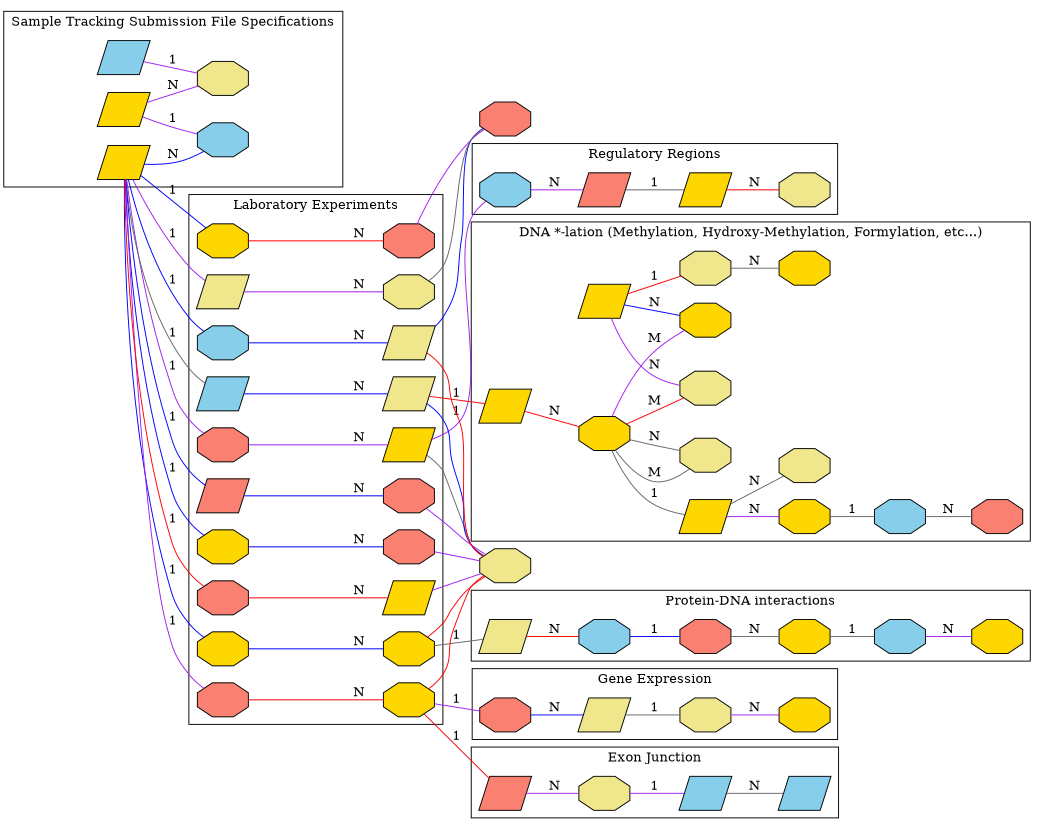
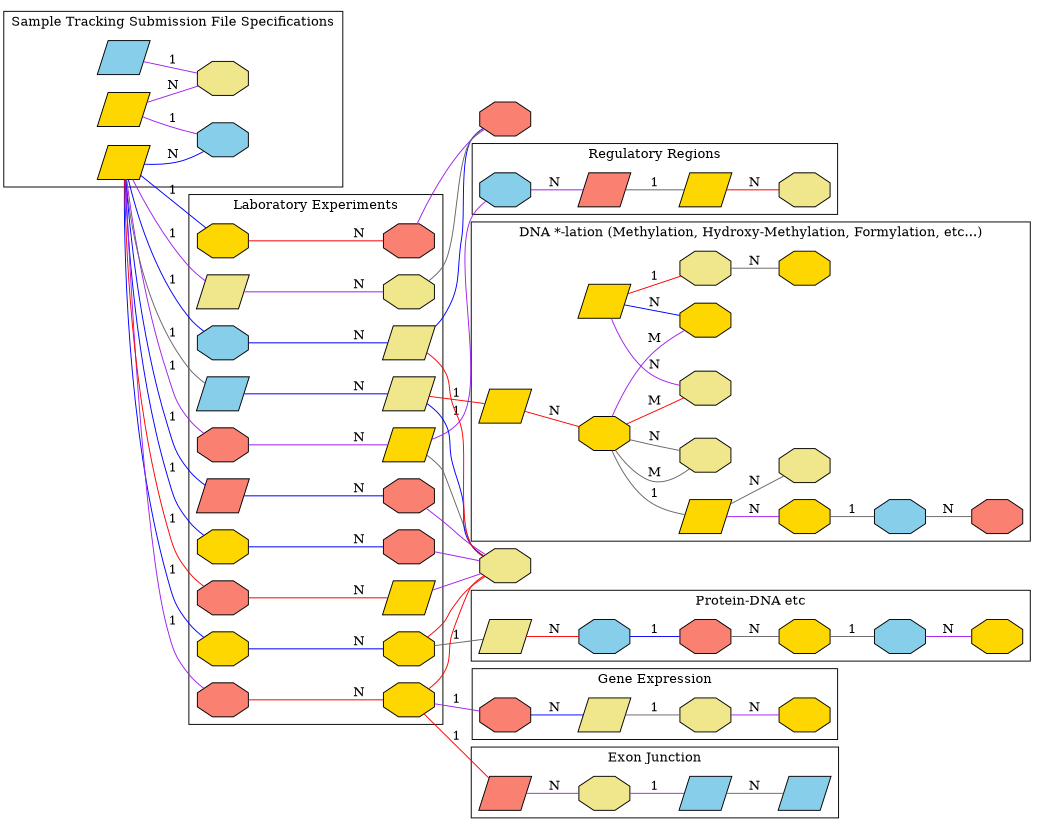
(751, 601) -> (751, 601)
